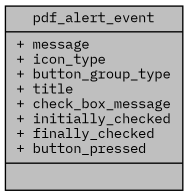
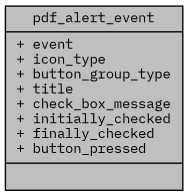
(53, 45) -> (45, 45)
